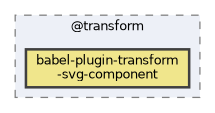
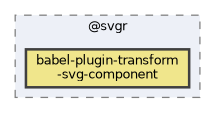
(108, 27) -> (108, 27)
